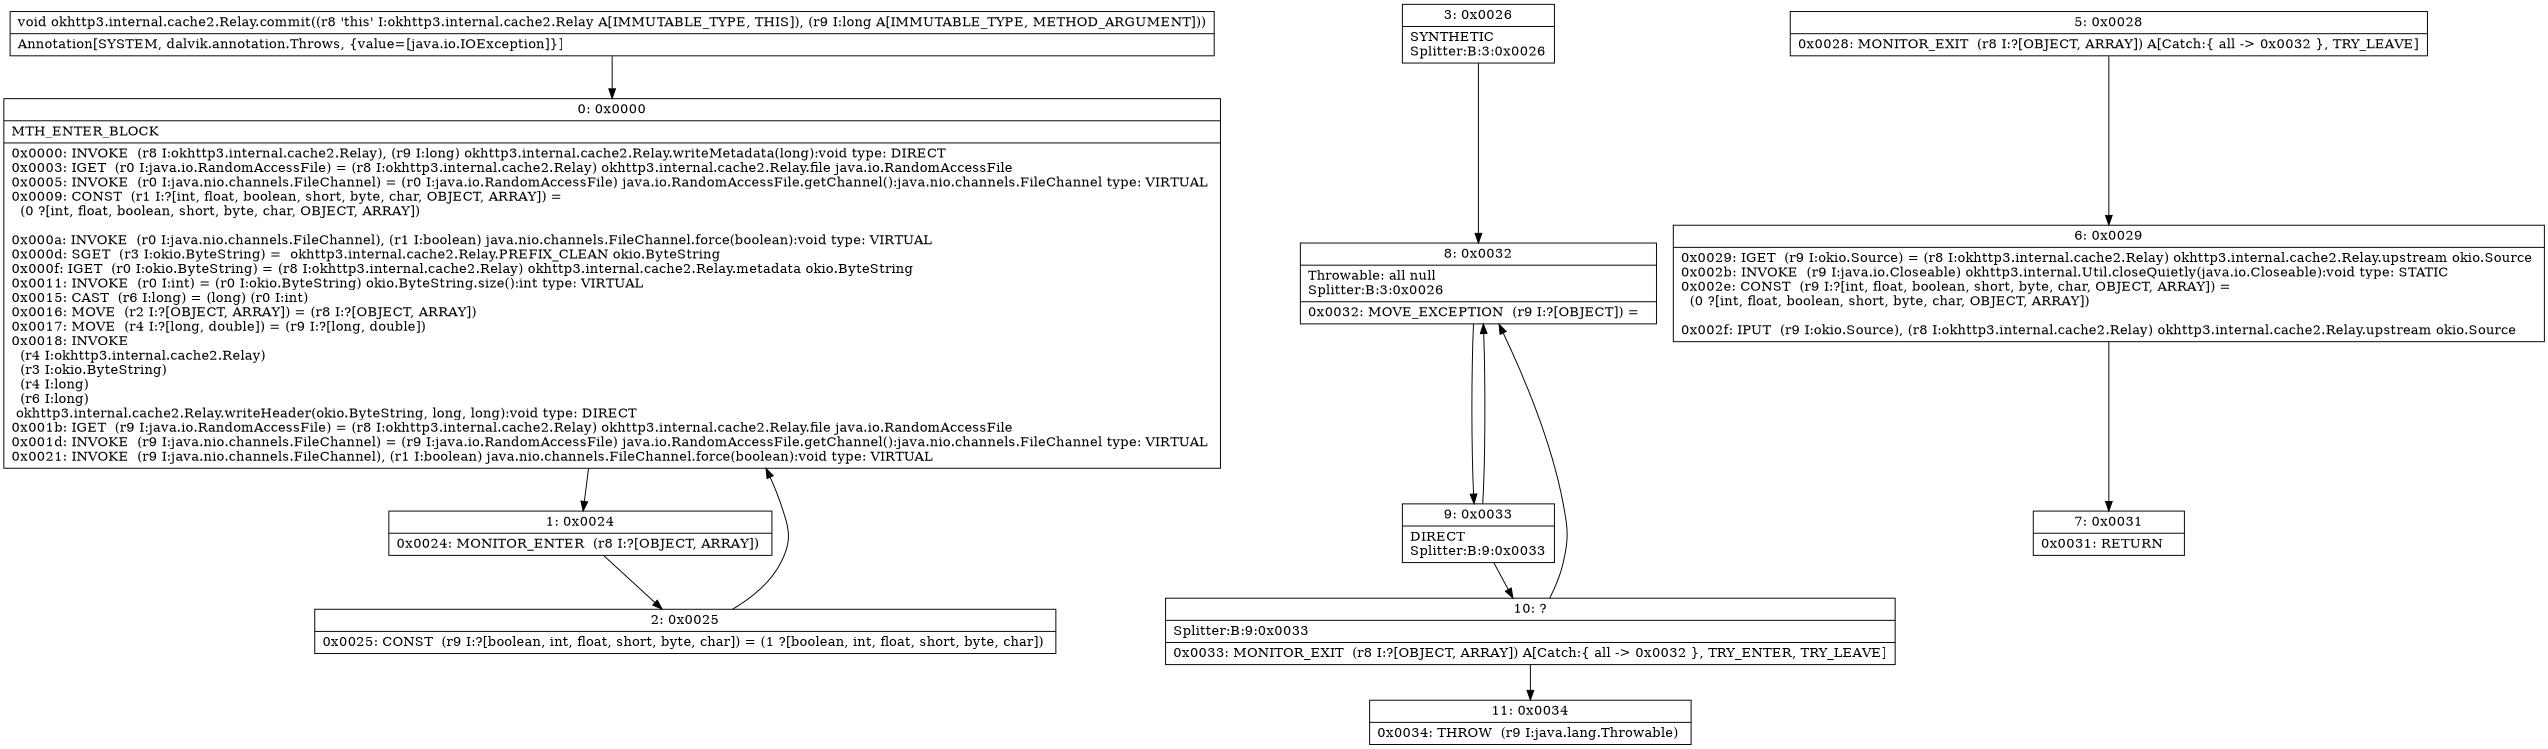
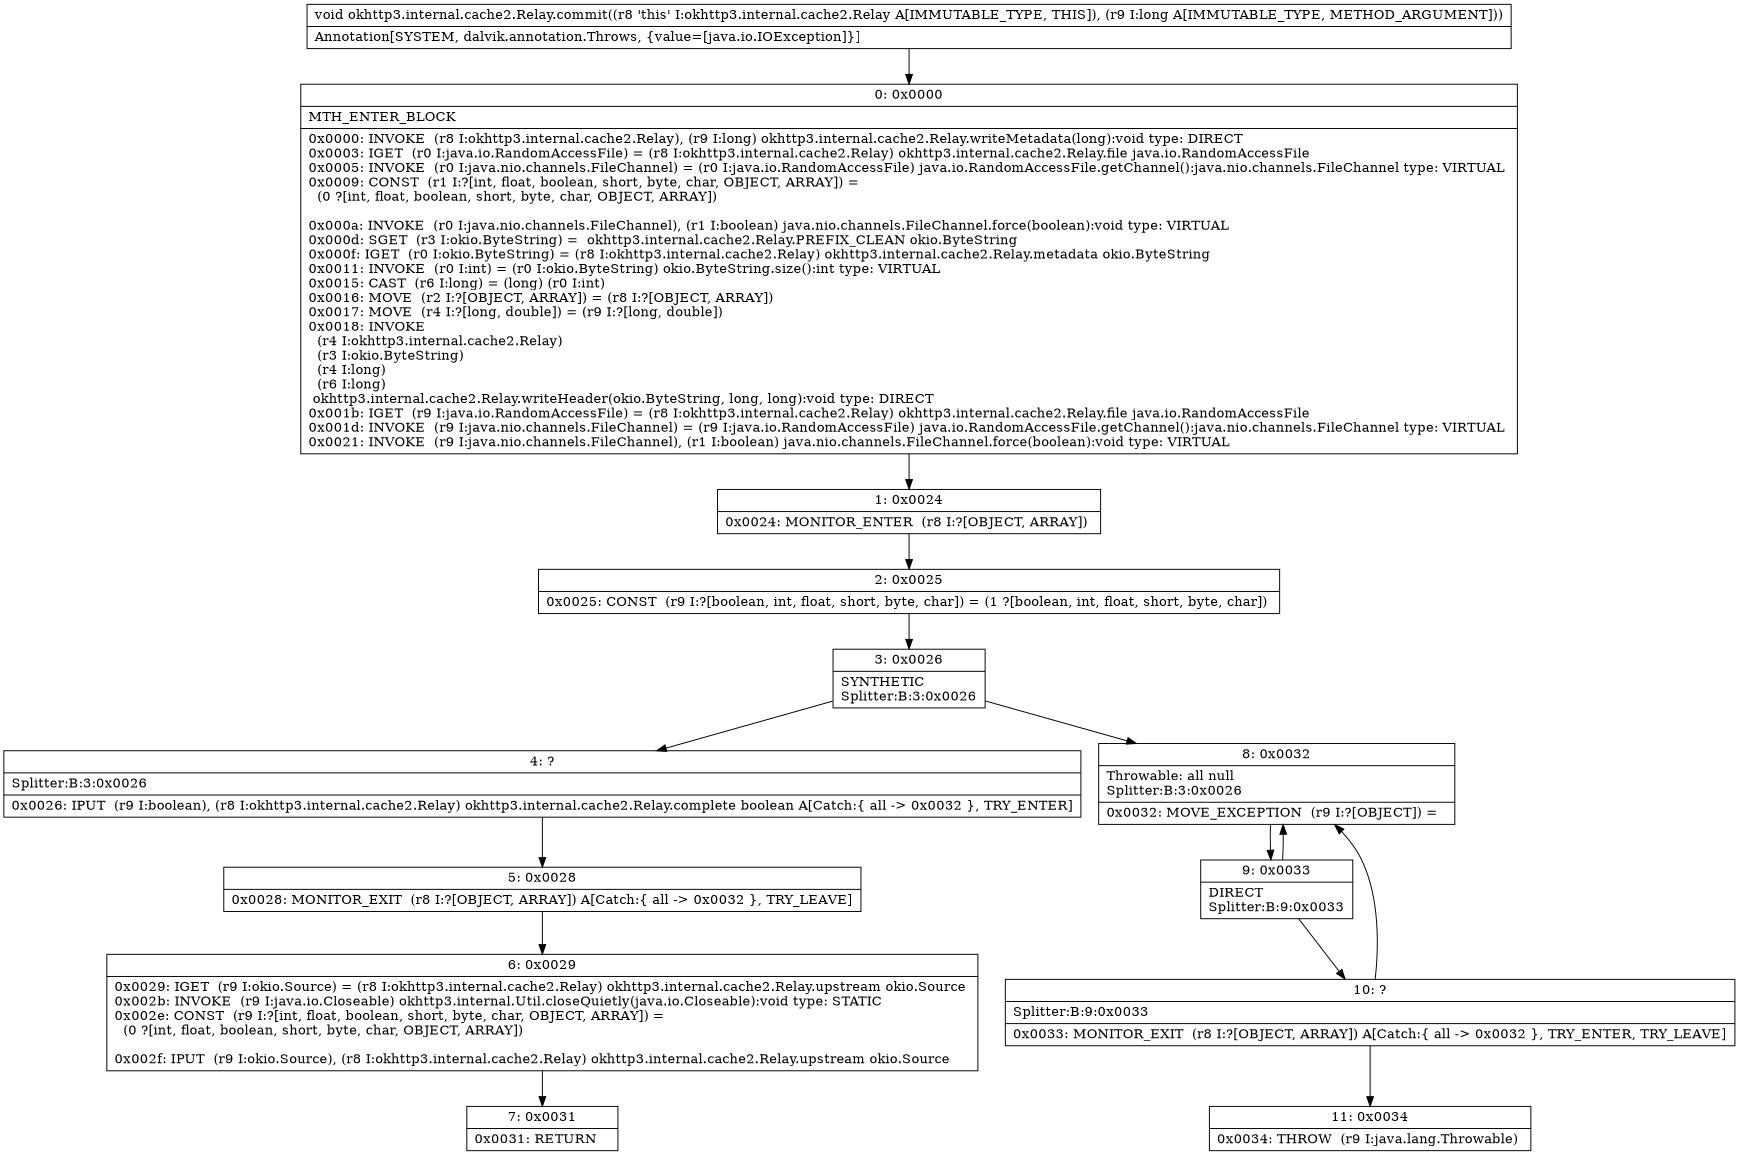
(785, 553) -> (909, 627)
none -> (542, 784)
